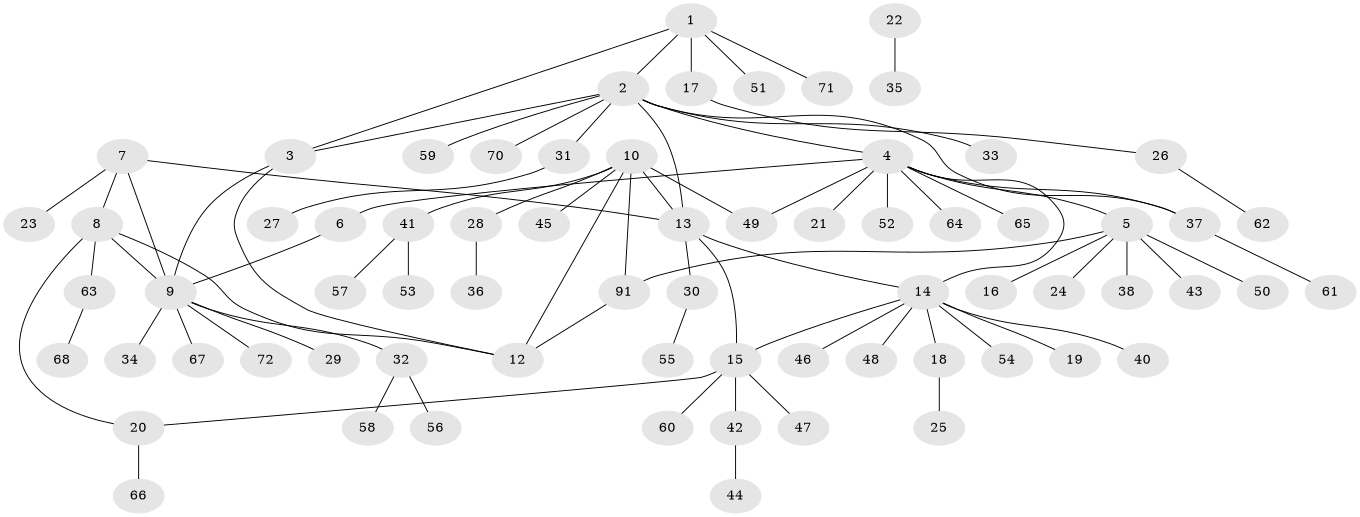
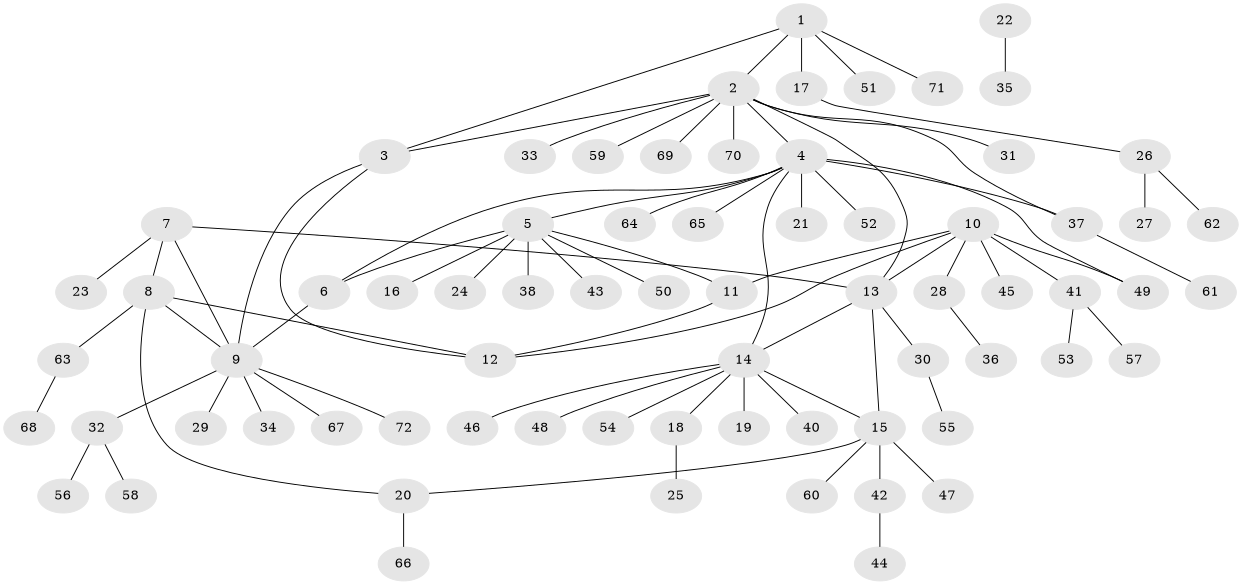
none -> (666, 157)
(380, 193) -> (1145, 191)
none -> (423, 253)
(624, 292) -> (732, 292)
